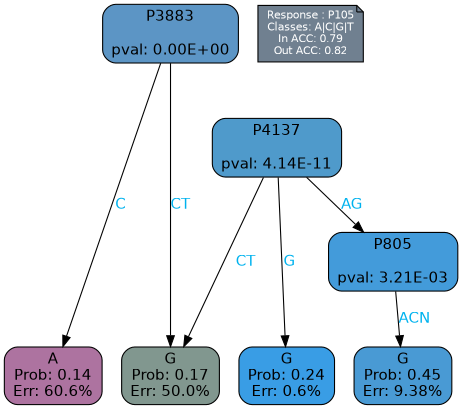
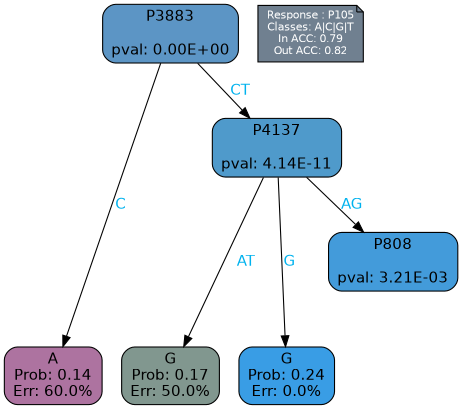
(171, 199) -> (220, 87)
(246, 262) -> (246, 262)
(393, 262) -> (393, 262)
(53, 376) -> (53, 376)
(287, 376) -> (287, 376)
(403, 376) -> none
